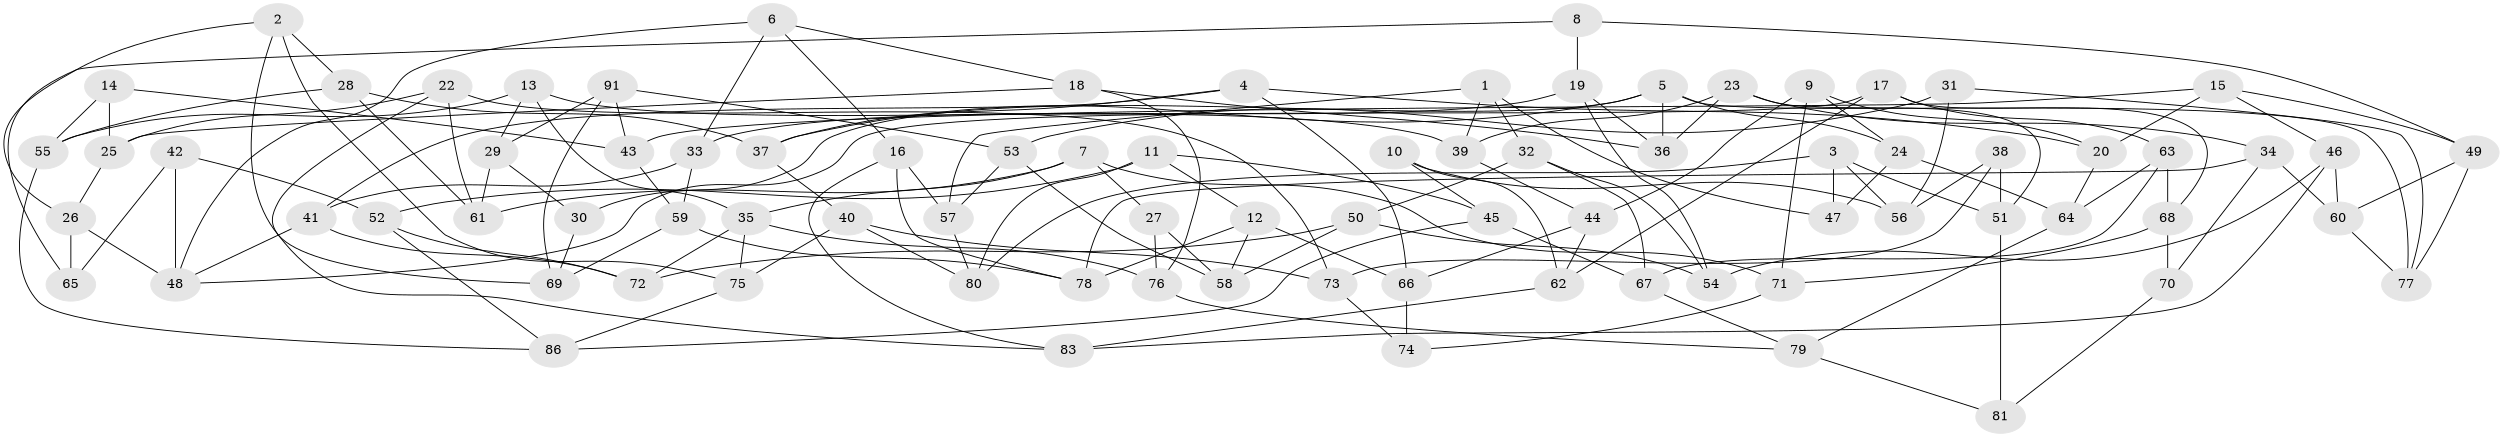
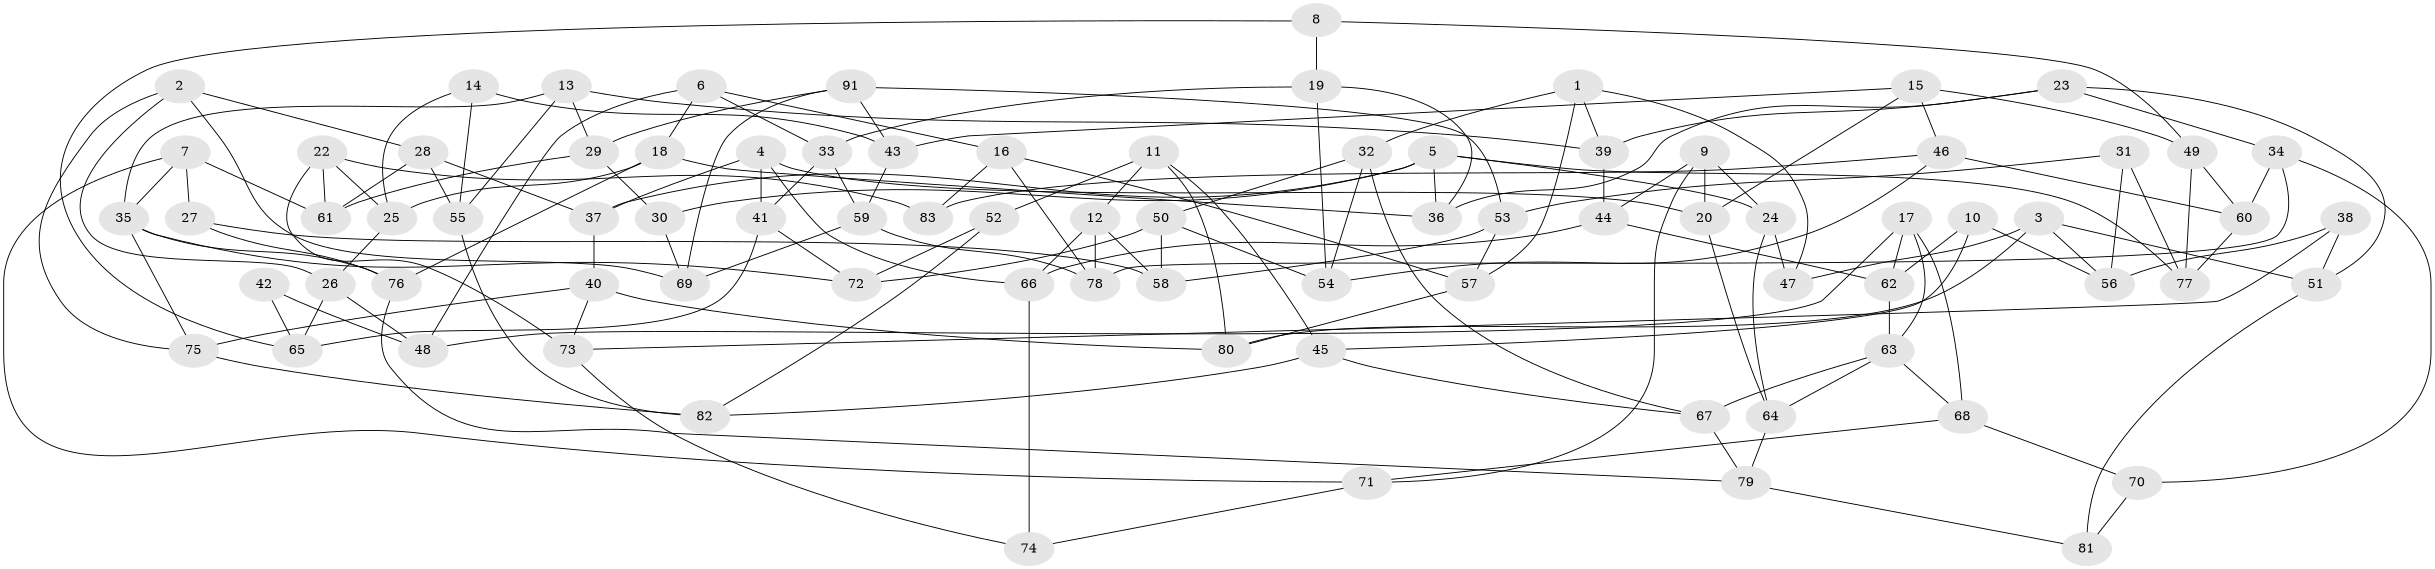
(279, 180) -> none
(243, 252) -> (512, 330)
(1336, 315) -> (1889, 319)
(554, 351) -> (705, 417)
